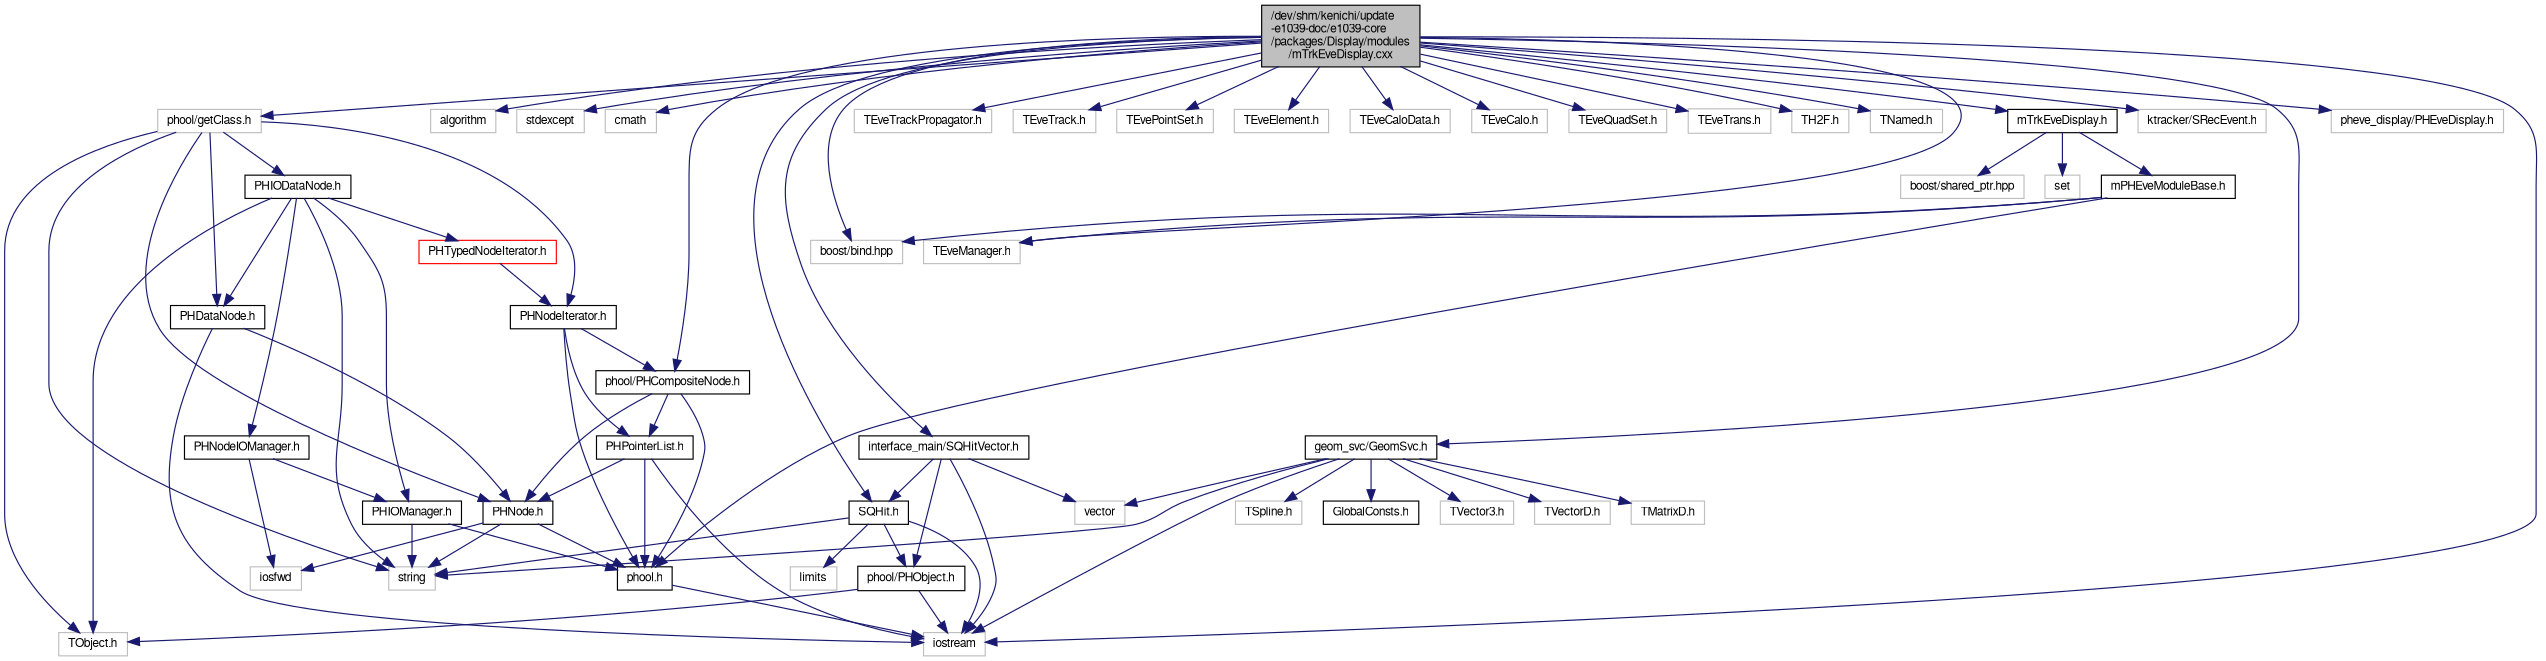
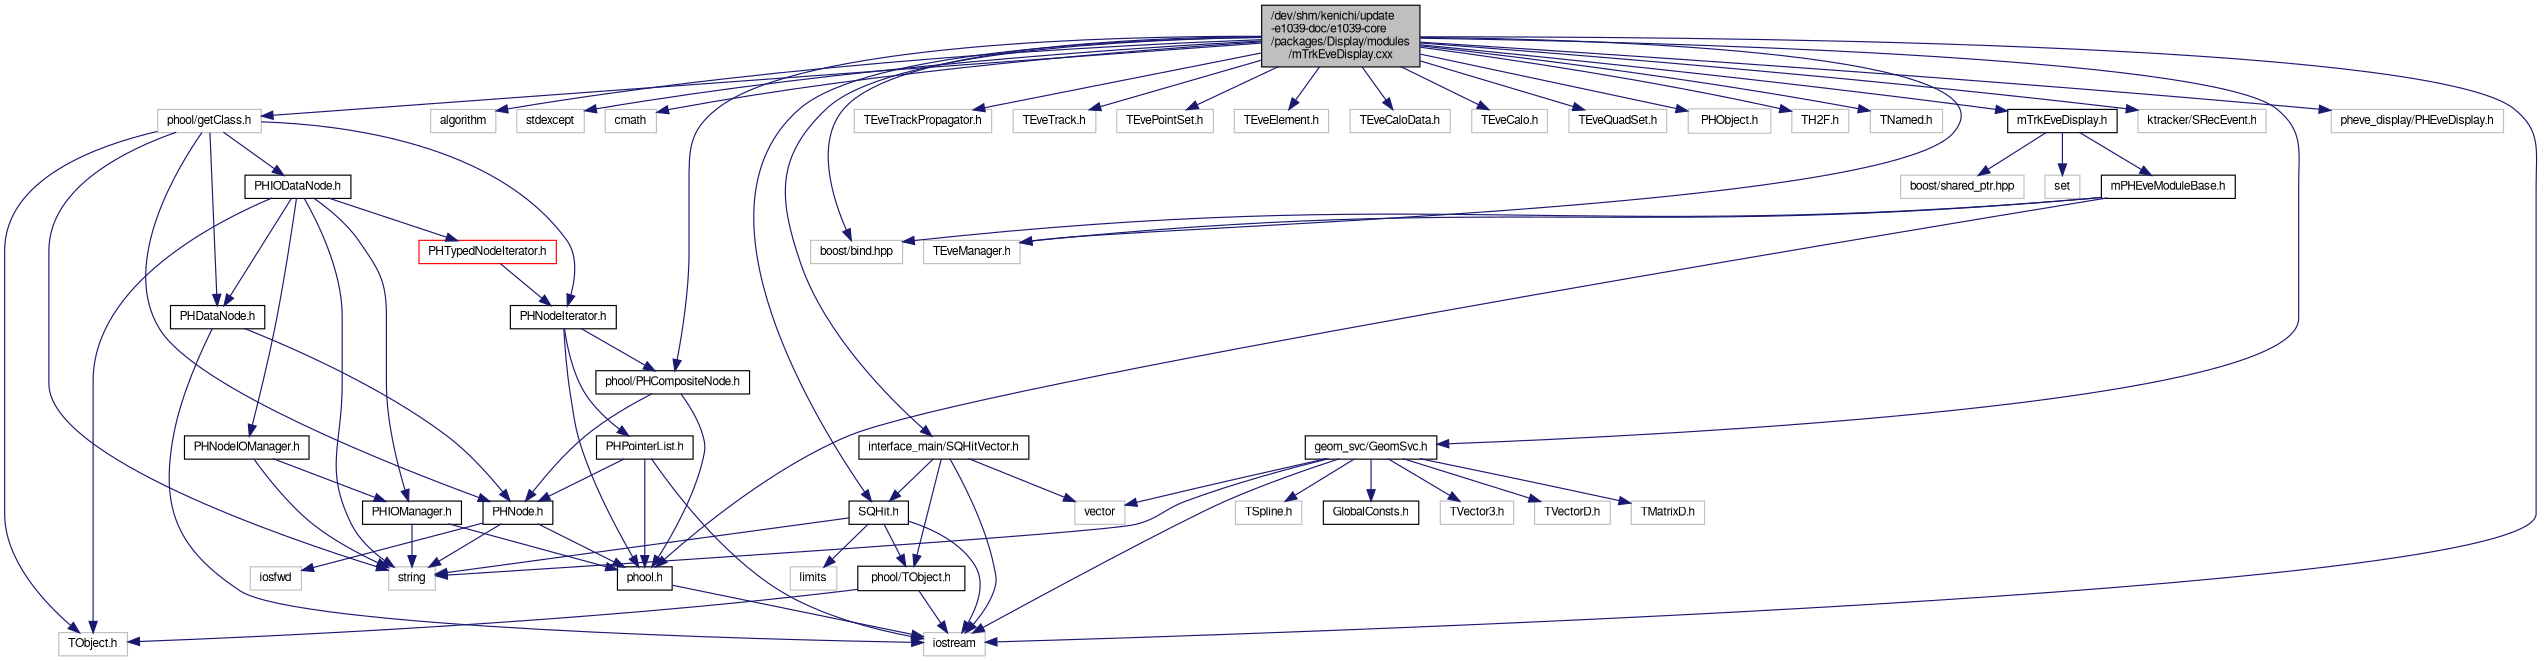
(1730, 121) -> (1730, 121)
(661, 410) -> none
(260, 507) -> (308, 520)
(911, 578) -> (911, 578)
